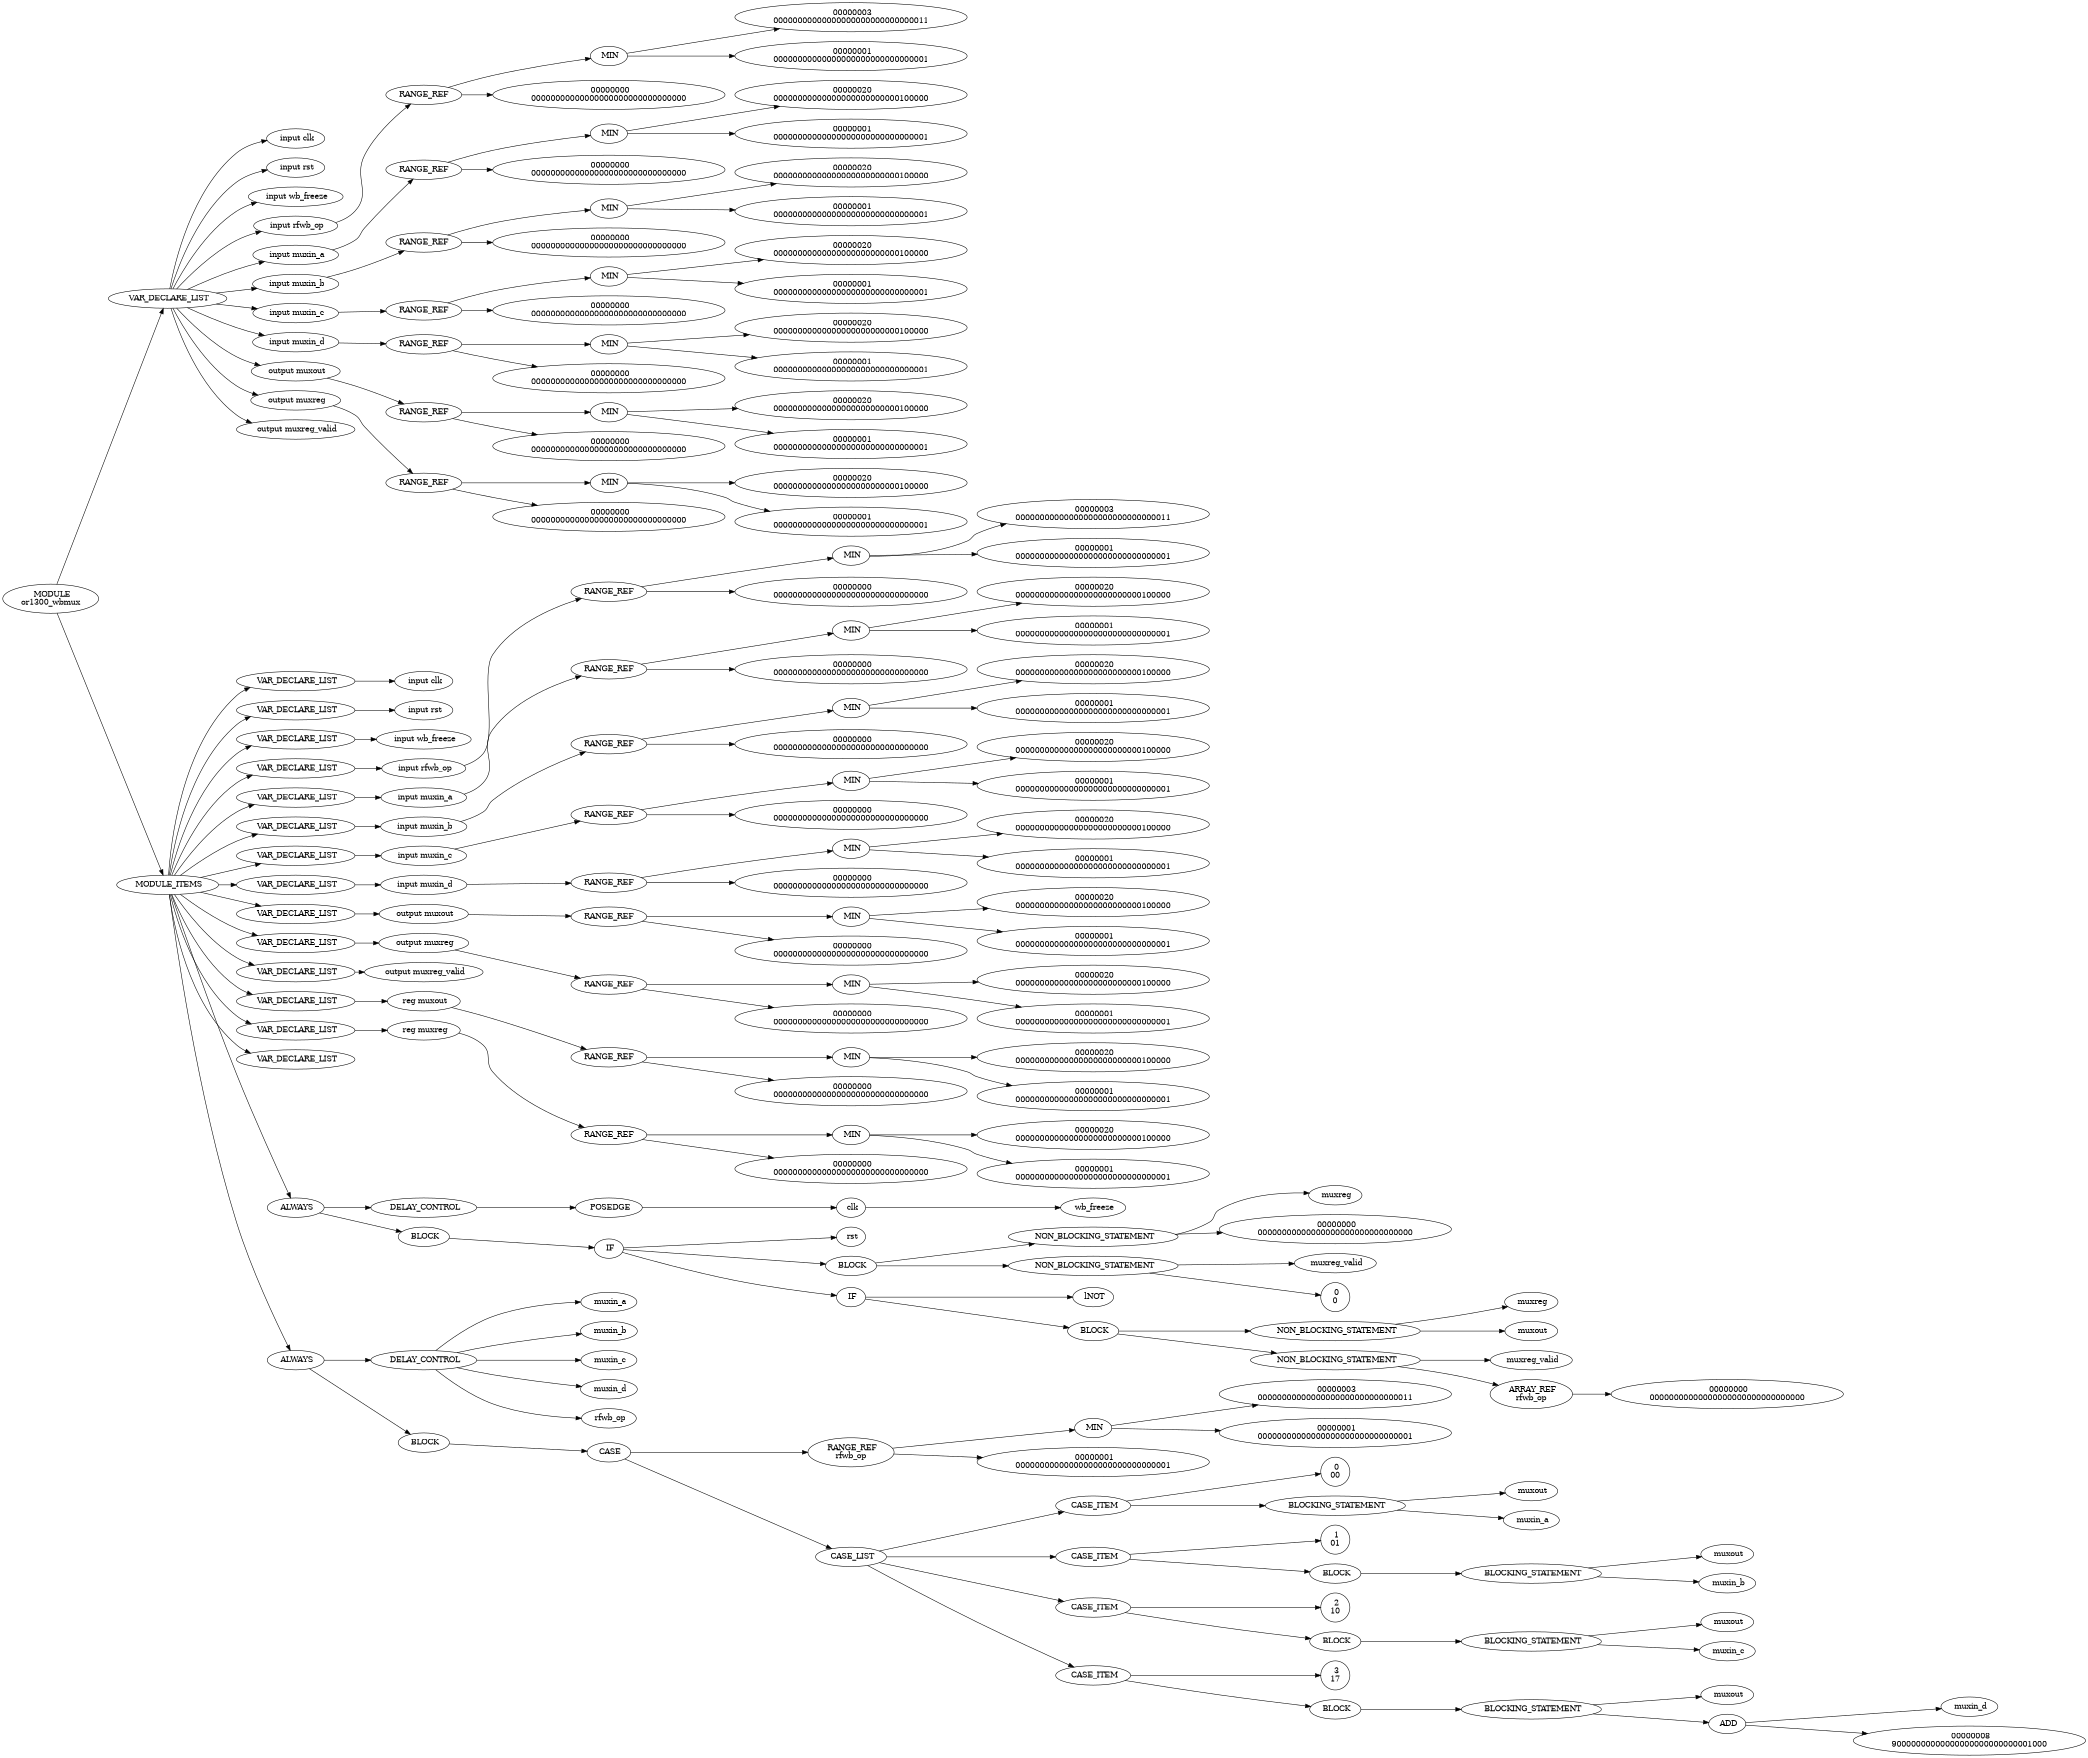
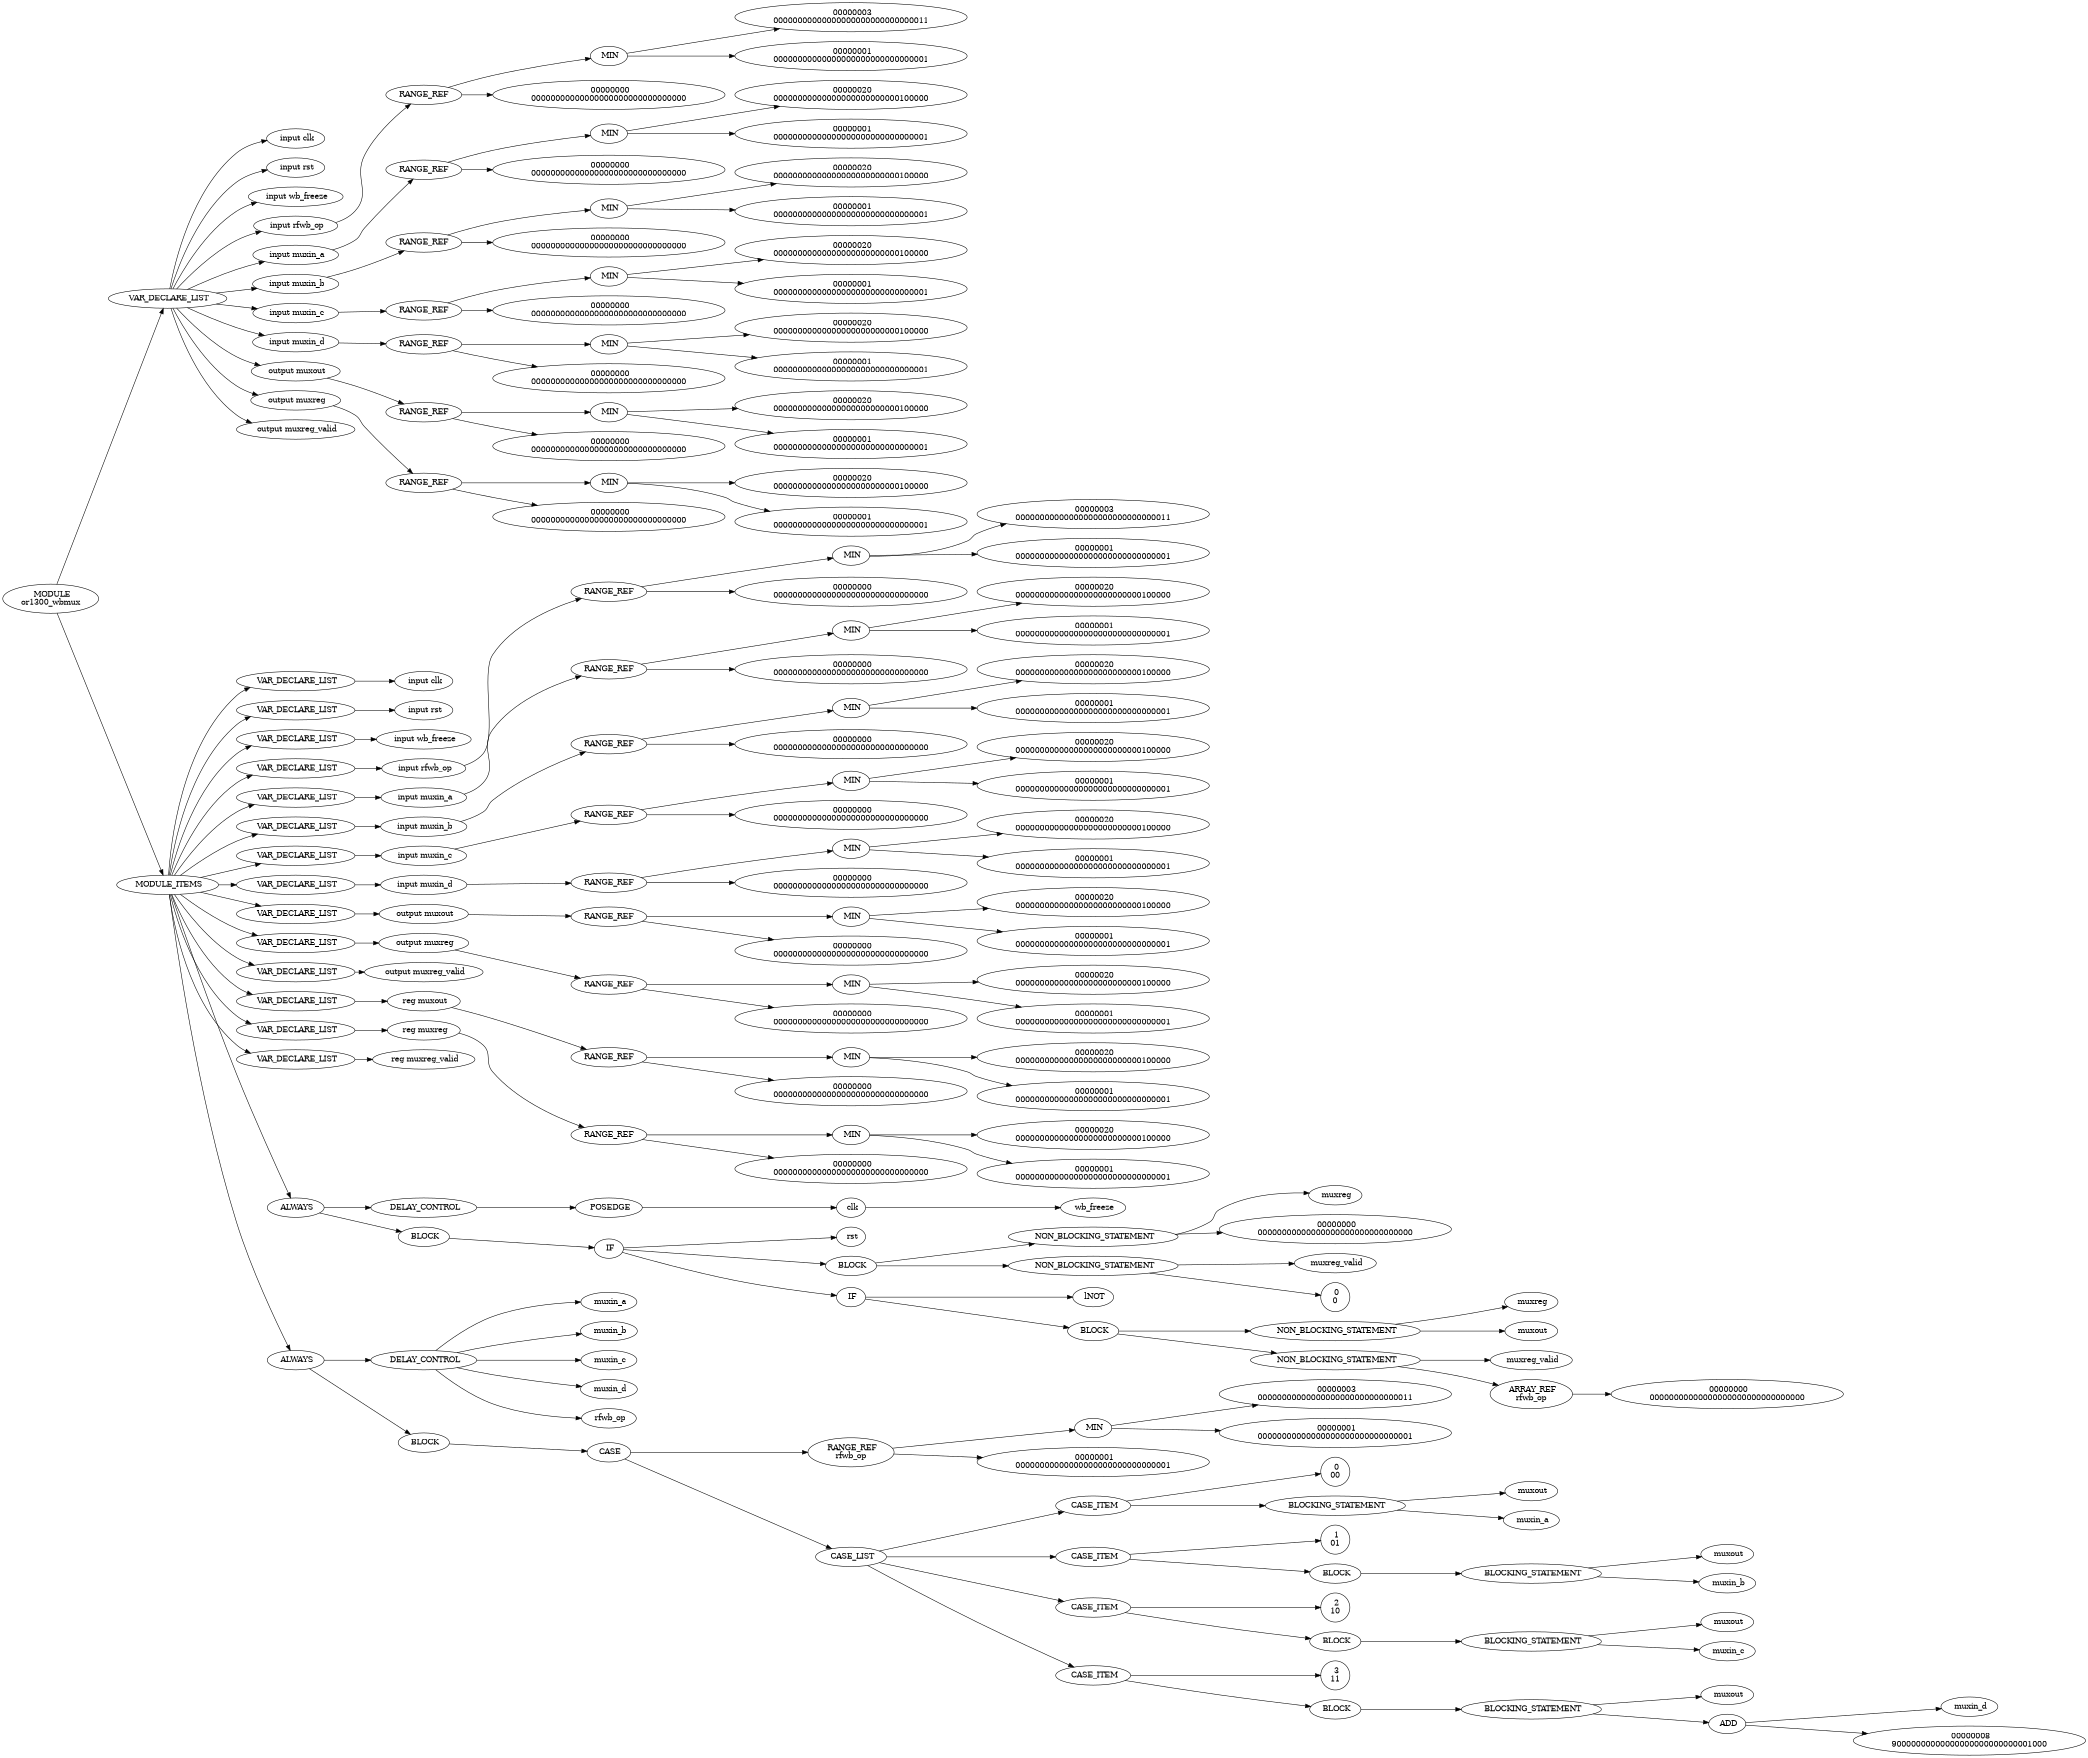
none -> (424, 1059)
(1335, 1679) -> (1335, 1679)
